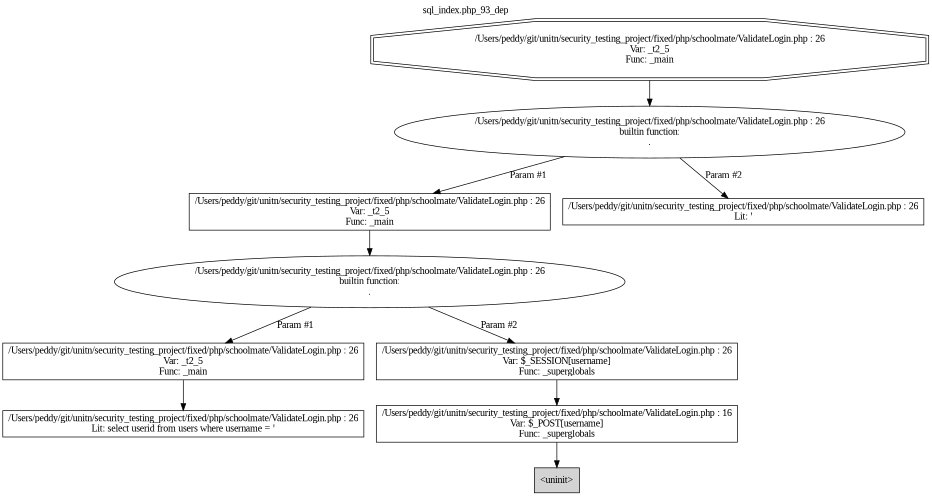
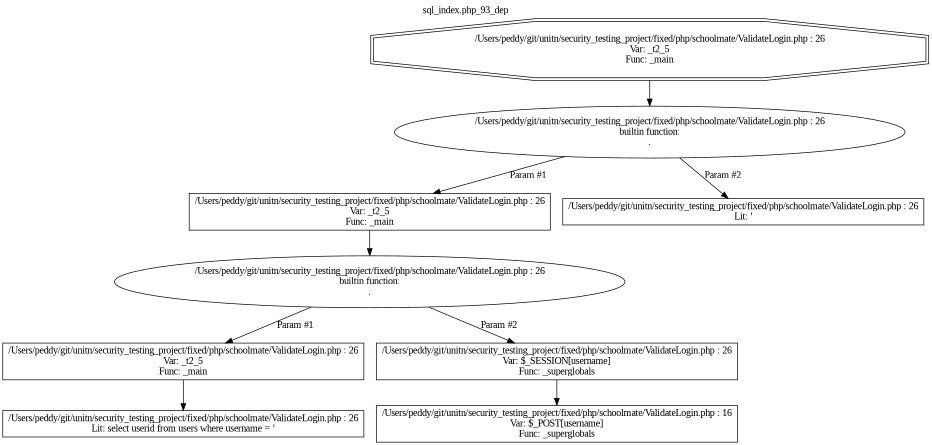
(557, 480) -> none
